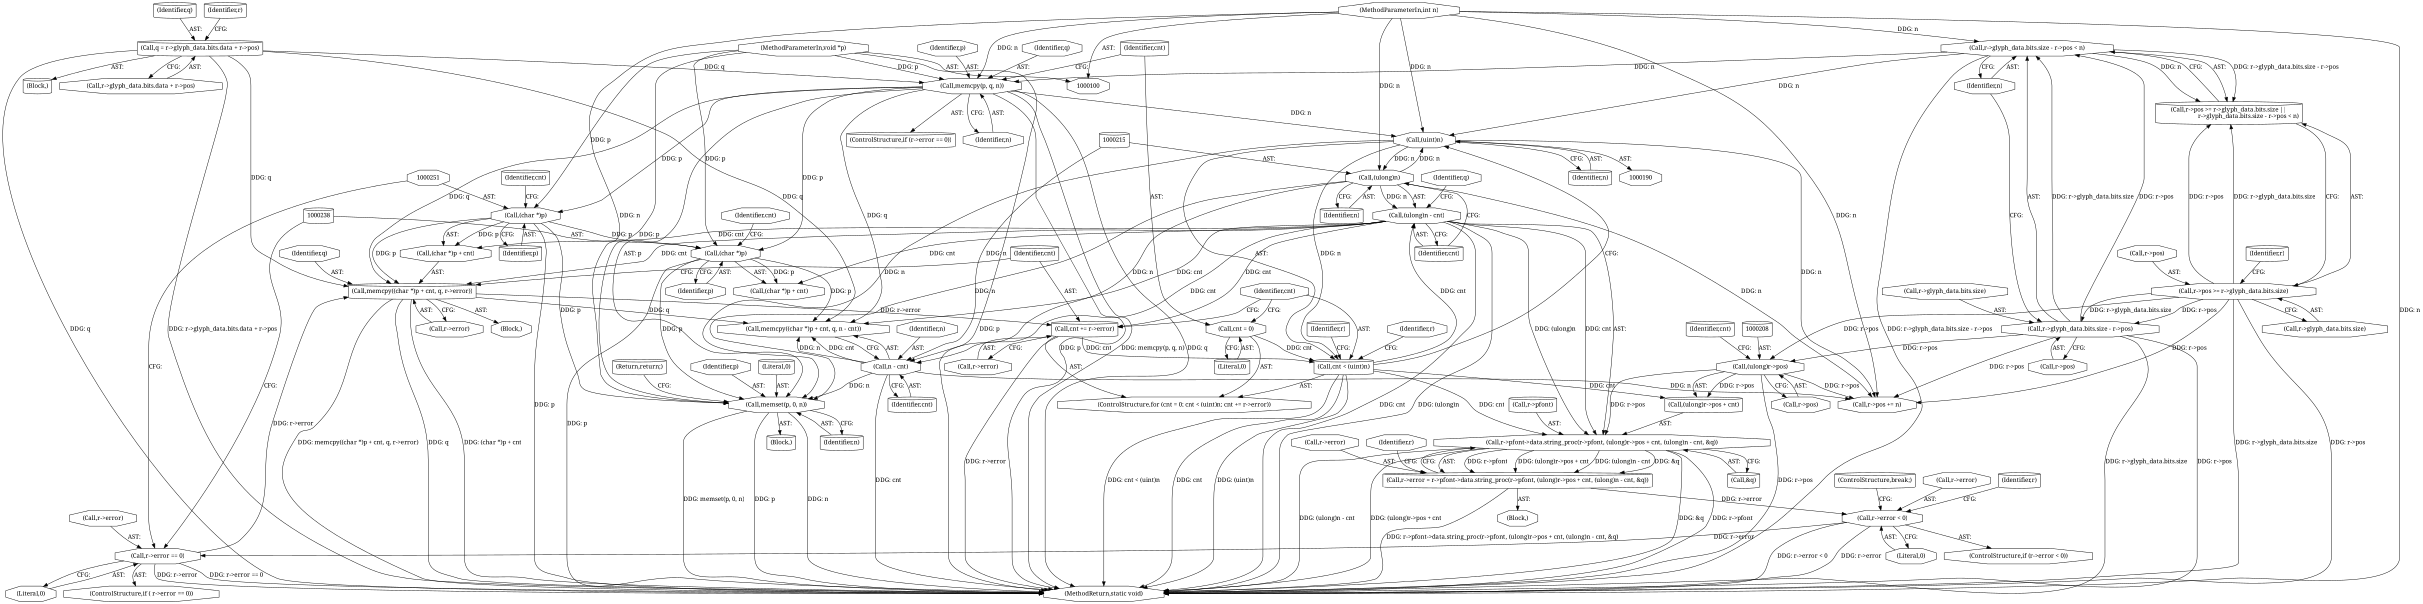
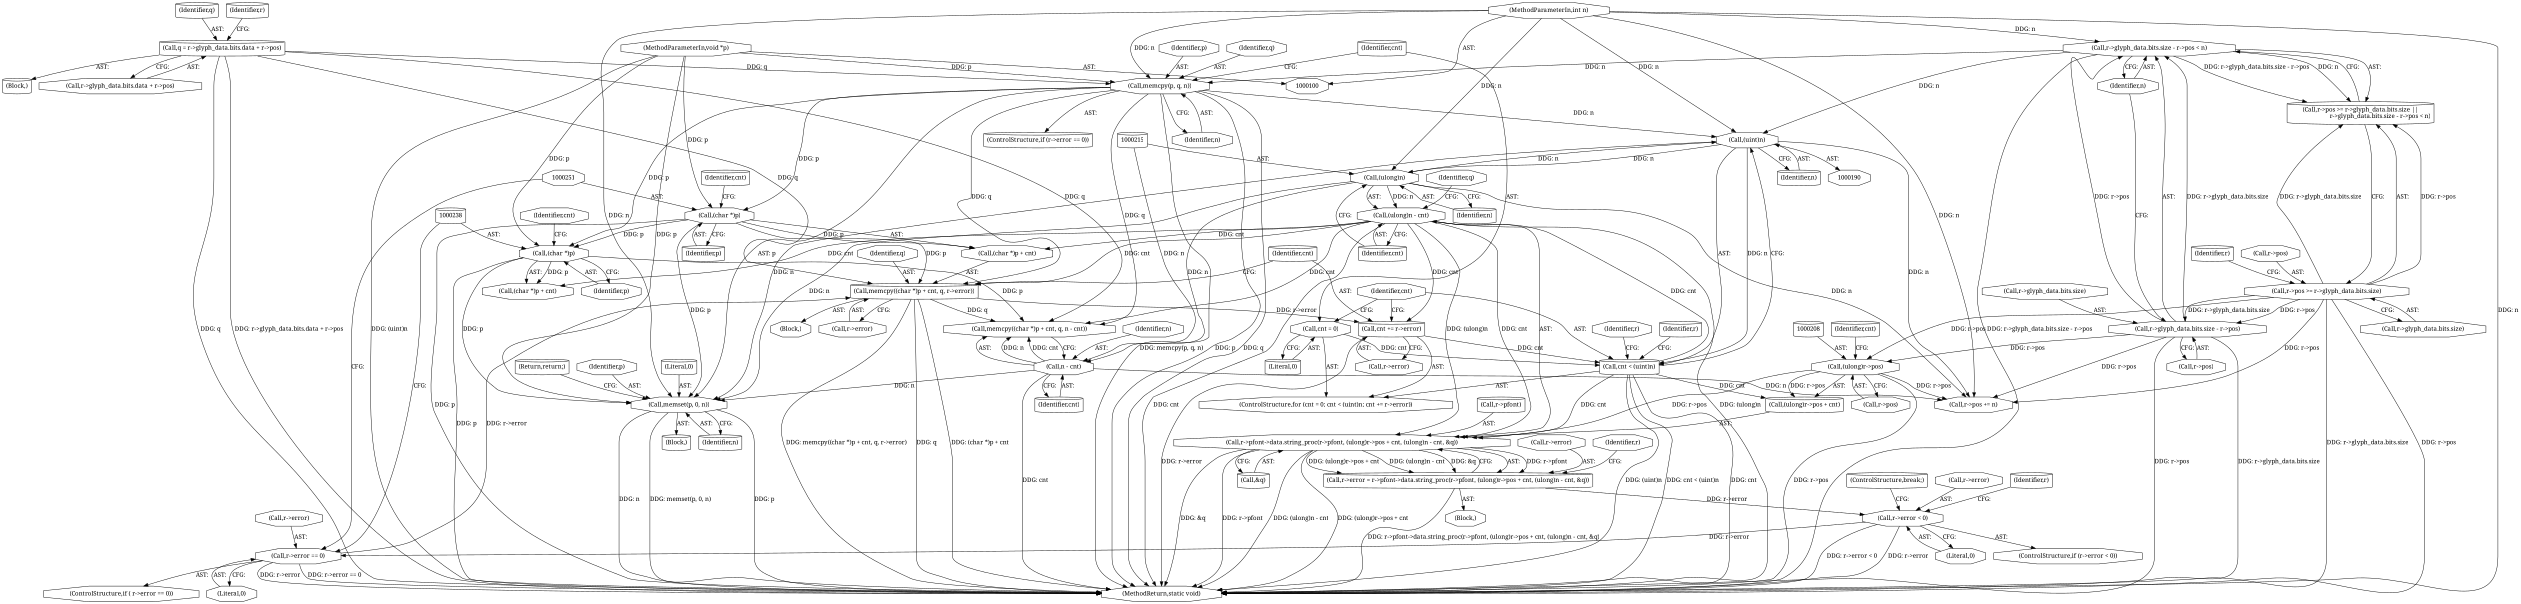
(1146, 310) -> none
(990, 329) -> (390, 329)
